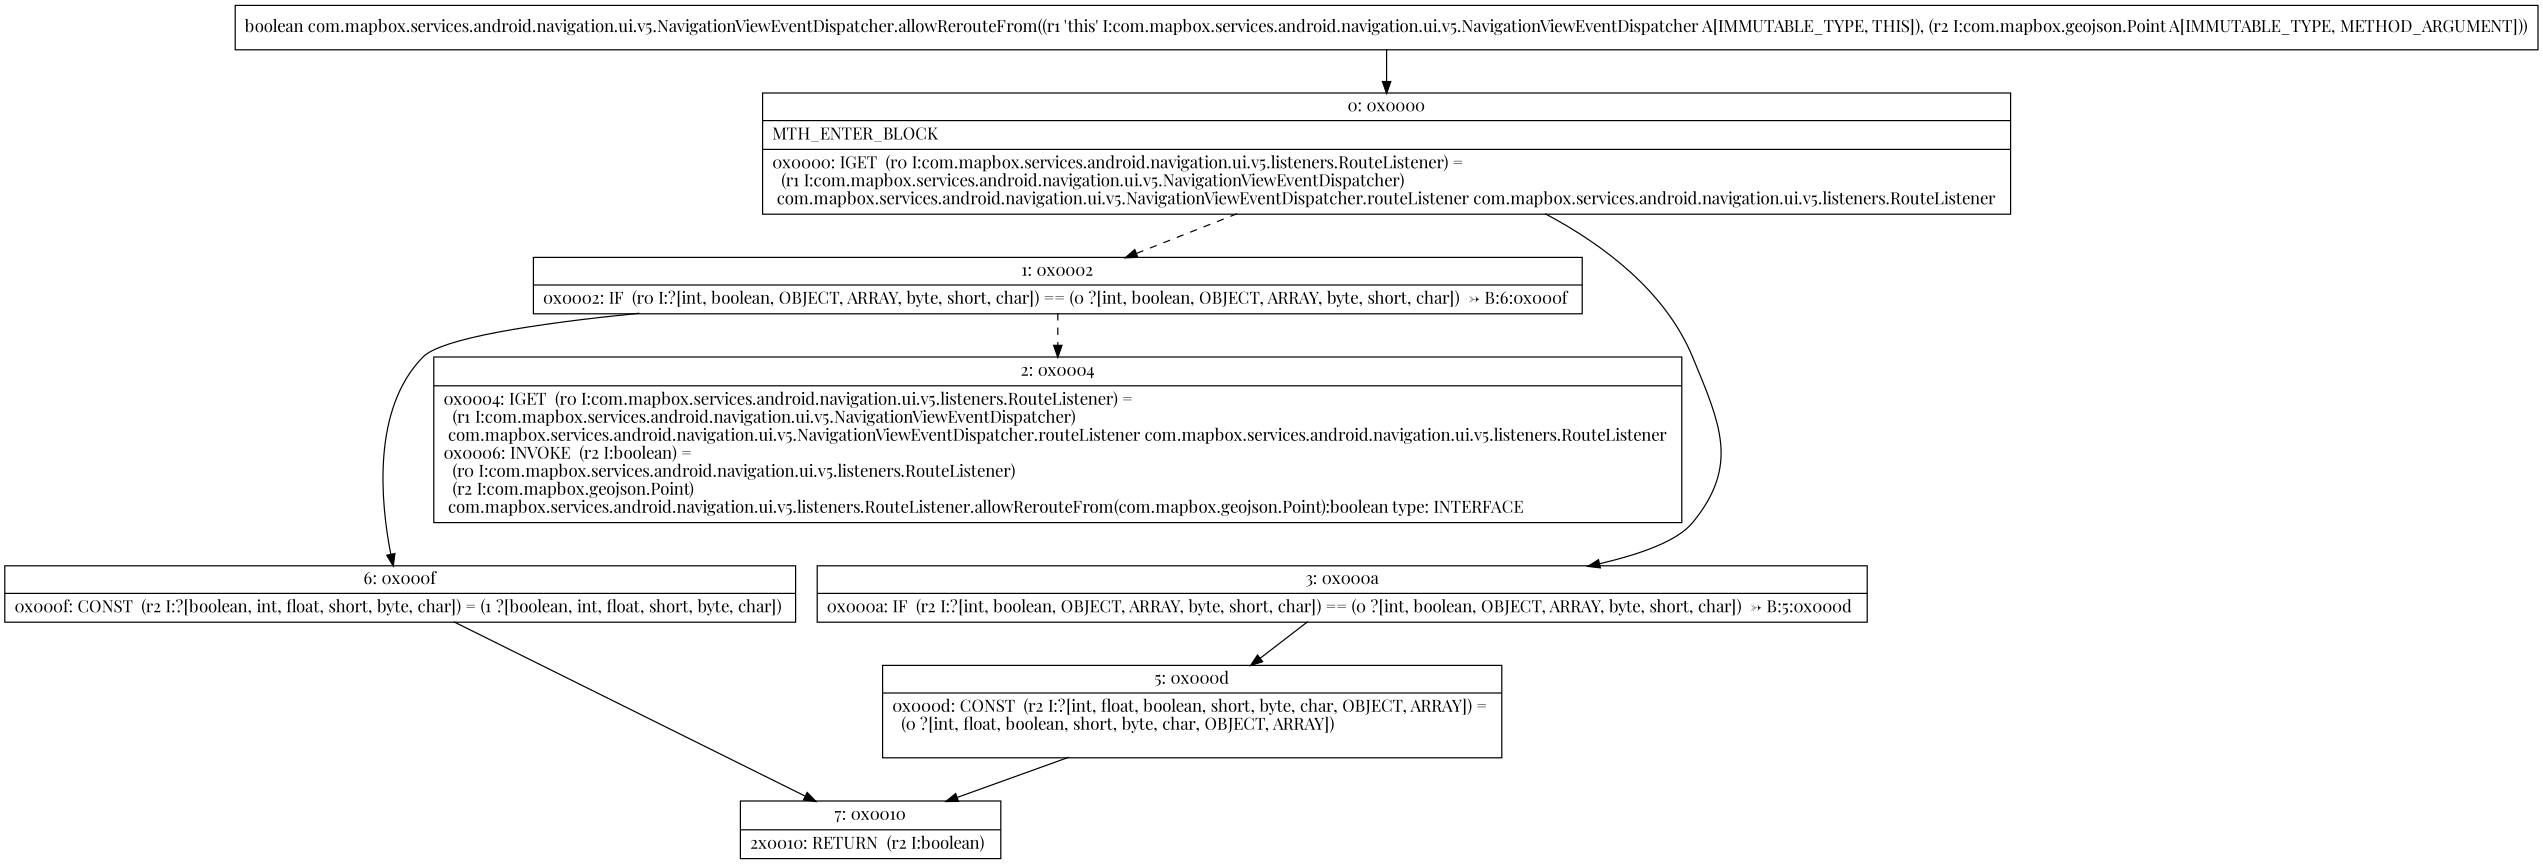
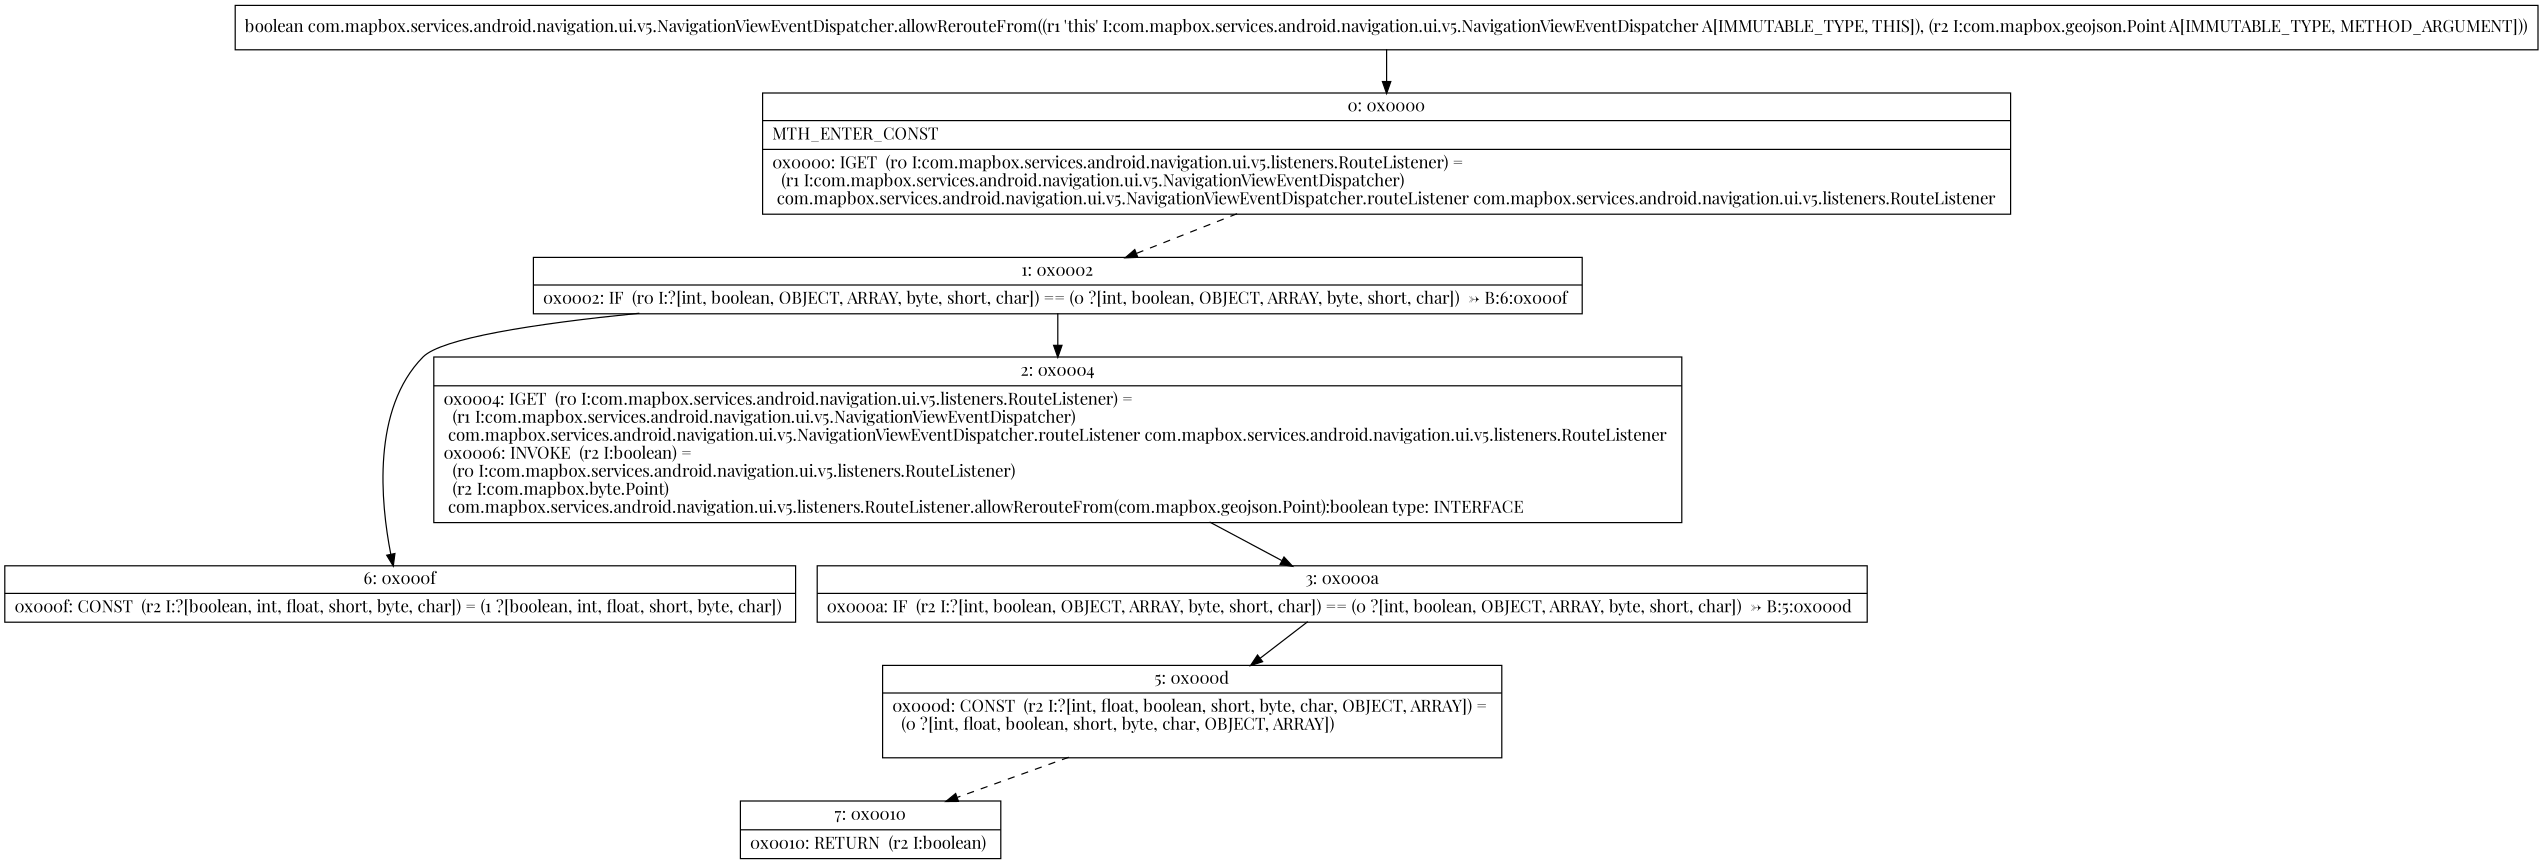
(856, 134) -> (856, 134)
(1058, 329) -> (1058, 329)
(1706, 390) -> (1246, 541)
(569, 490) -> (556, 490)
(629, 709) -> none
(1013, 777) -> (1013, 777)
(869, 844) -> (871, 844)
